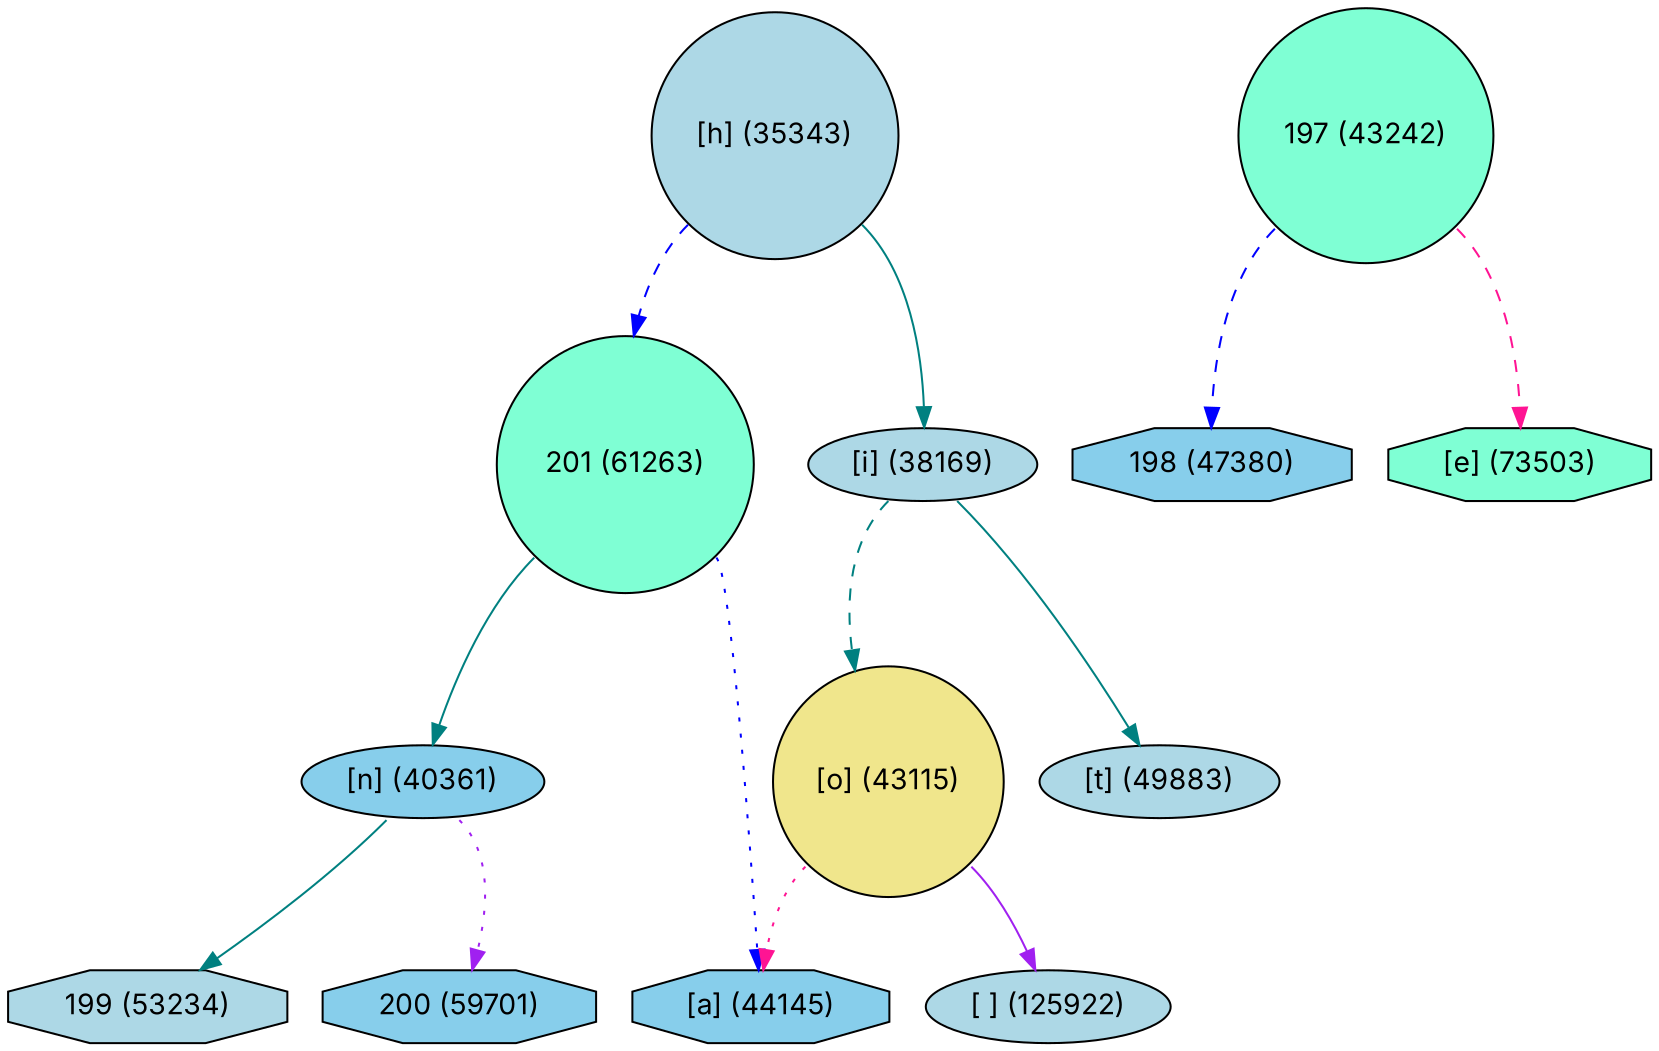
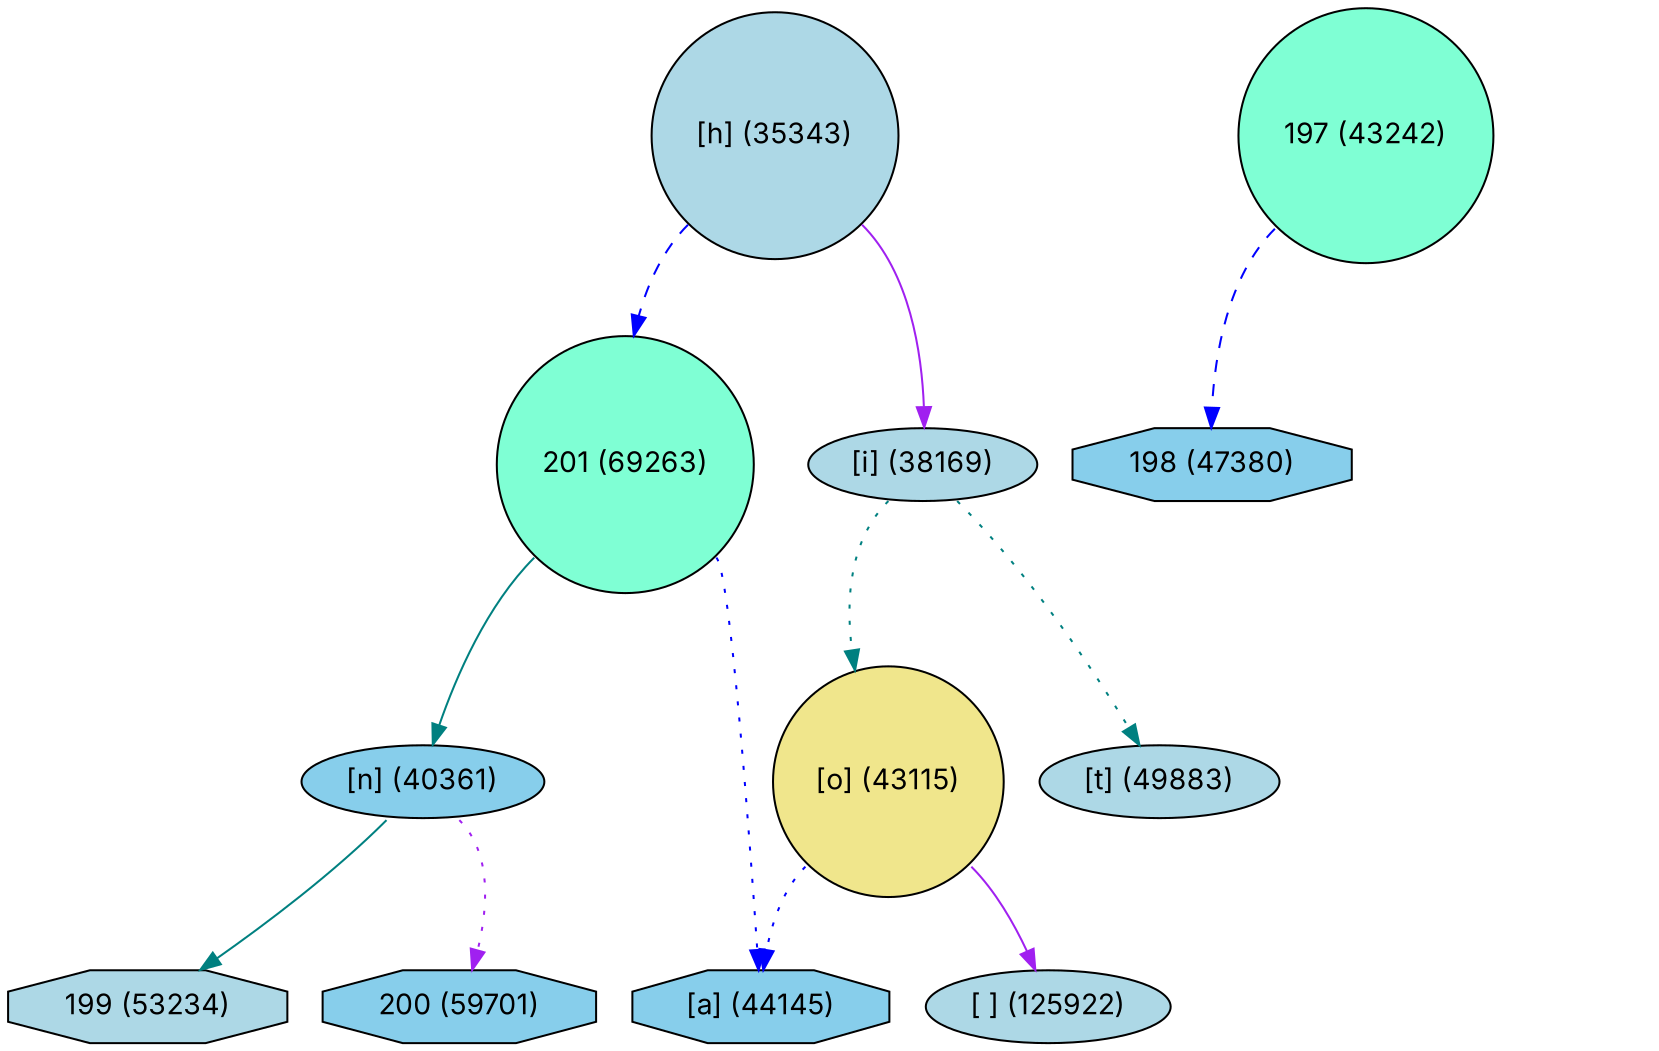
(909, 310) -> (909, 310)
(625, 465) -> (625, 465)
(1520, 465) -> none
(853, 571) -> (853, 571)
(1049, 610) -> (1049, 610)
(780, 905) -> (780, 905)
